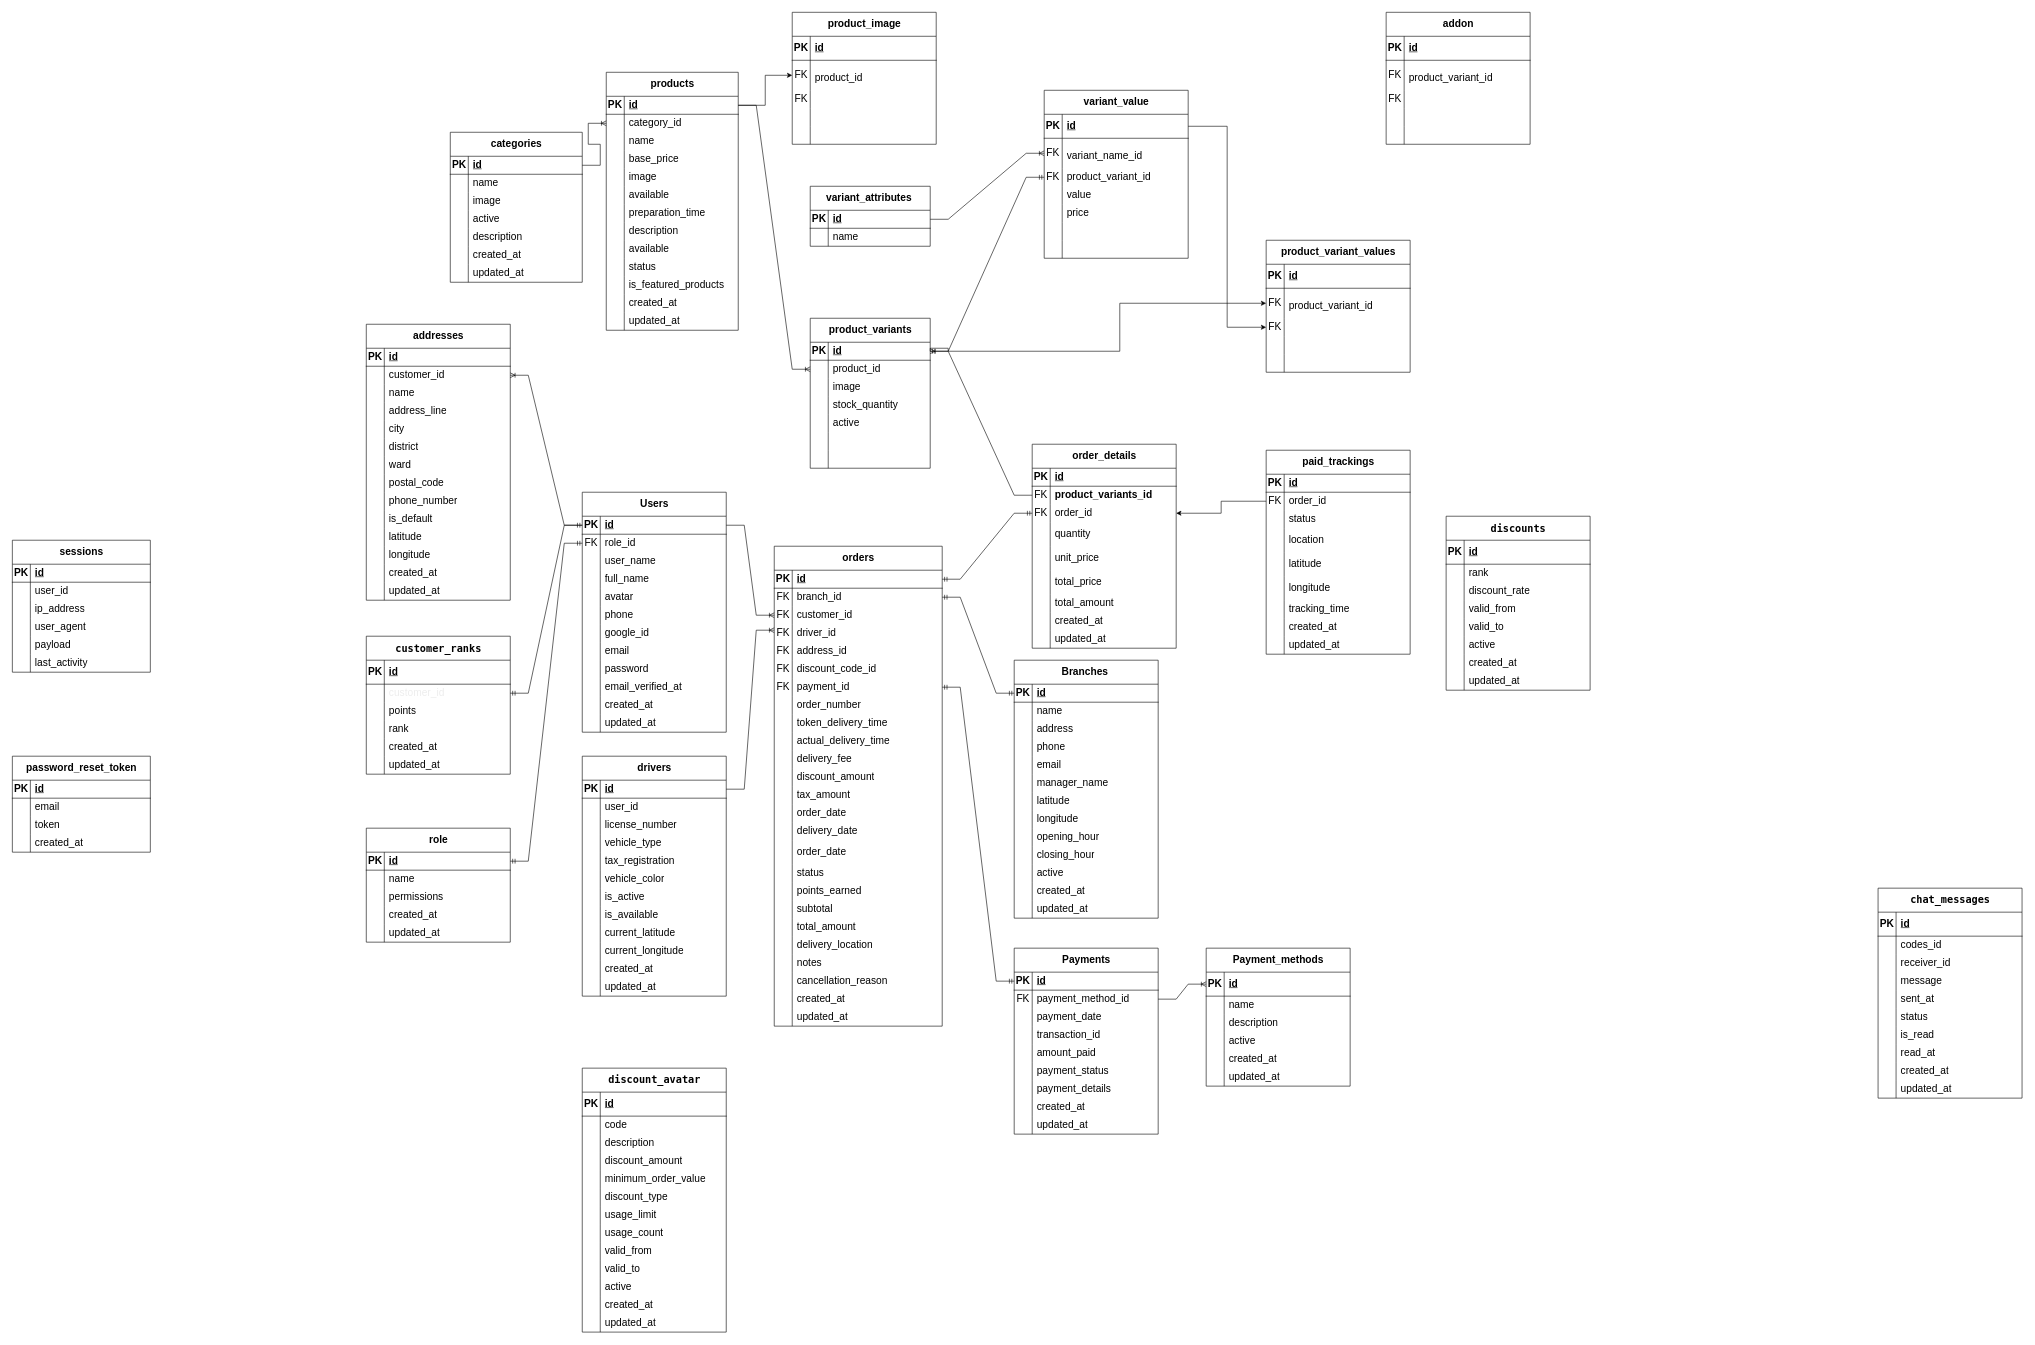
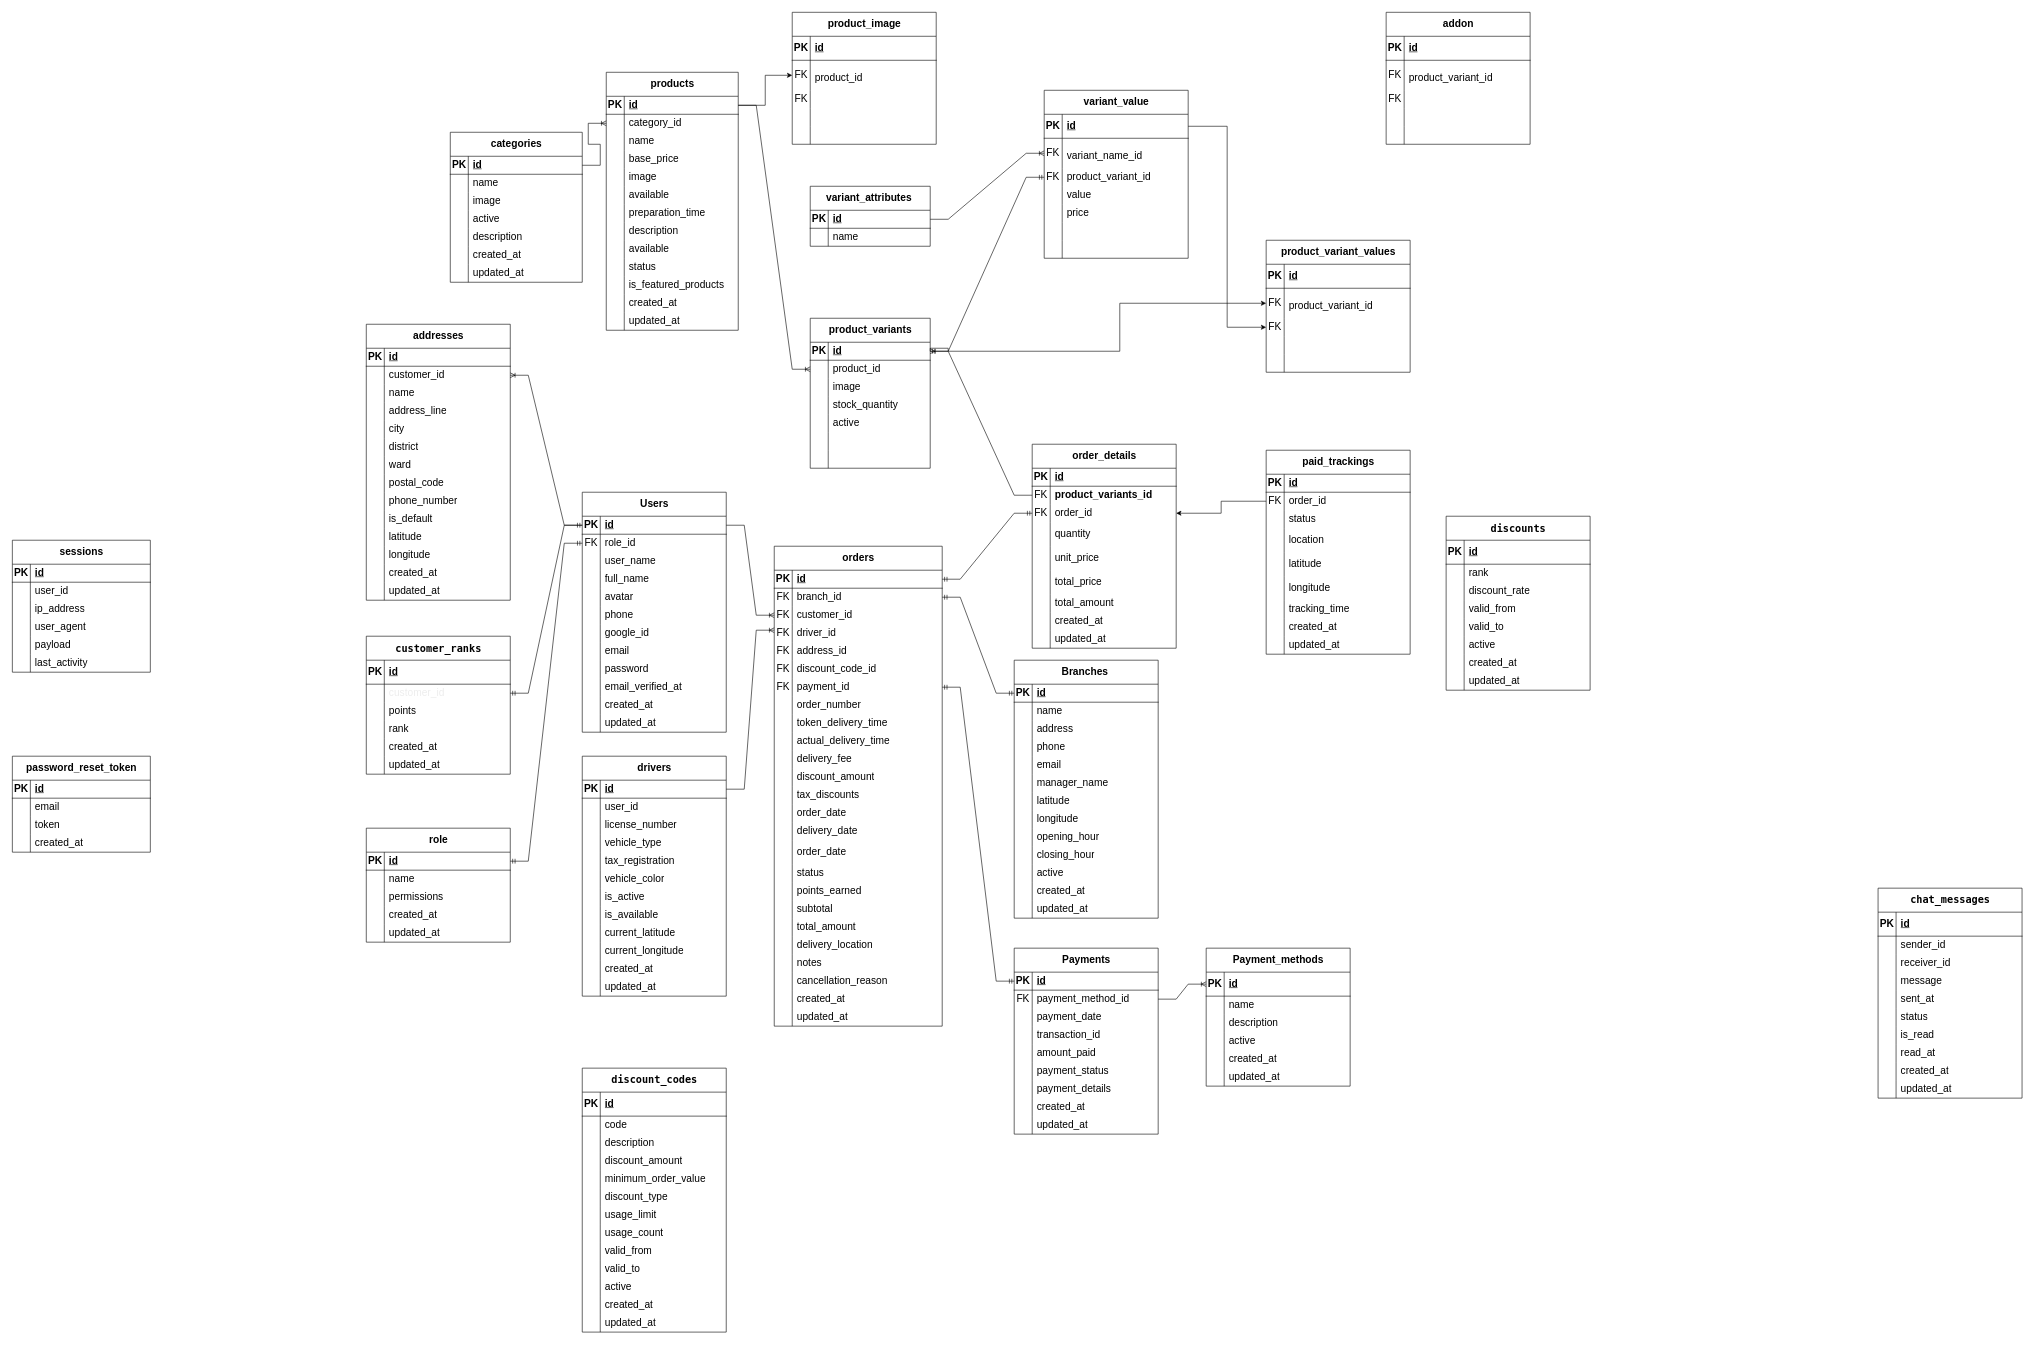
(826, 795) -> (833, 795)
(1923, 945) -> (1925, 945)
(655, 1080) -> (655, 1080)
